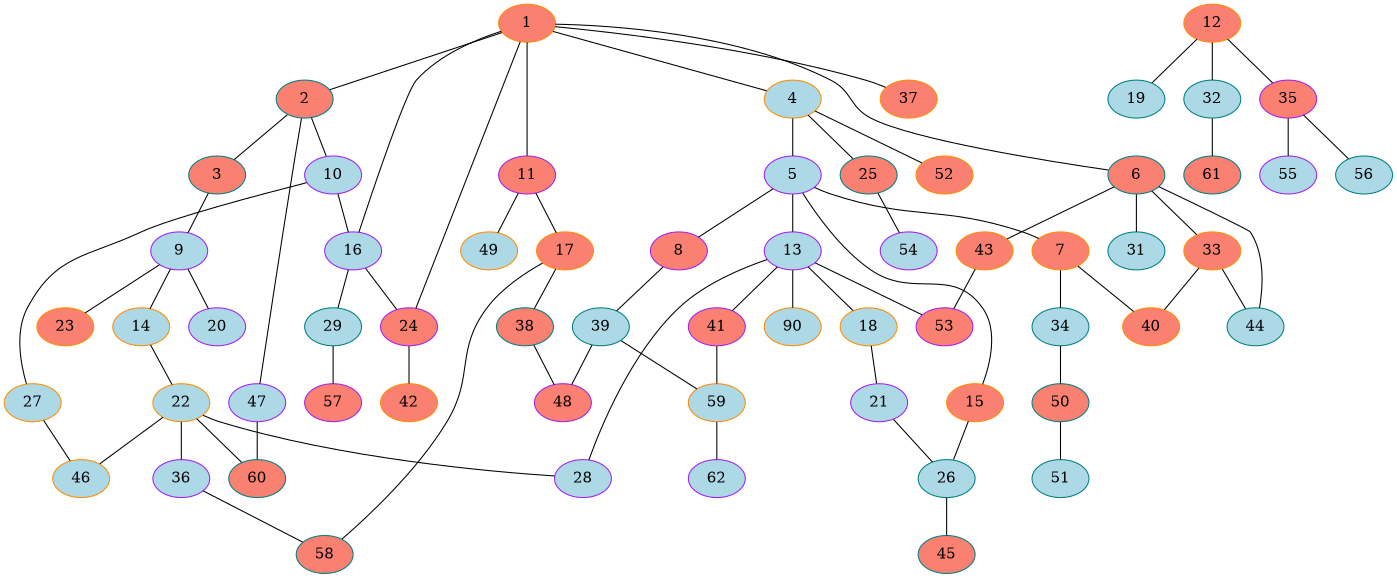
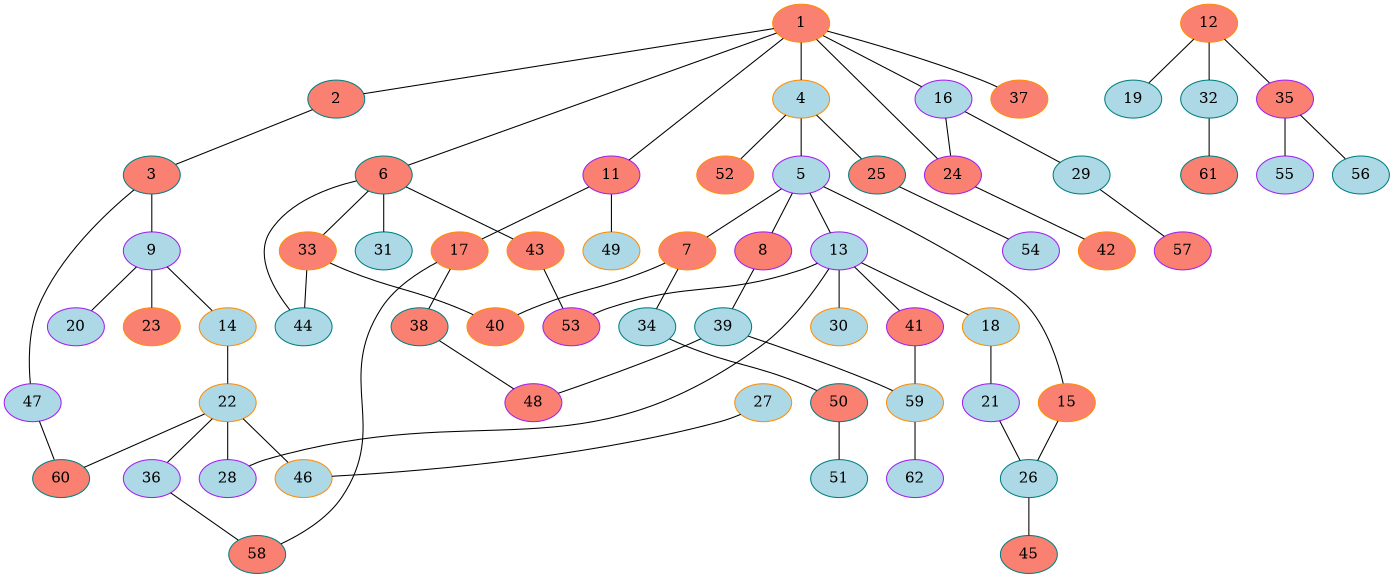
(333, 175) -> none
(280, 251) -> (56, 274)
(793, 327) -> (839, 327)
